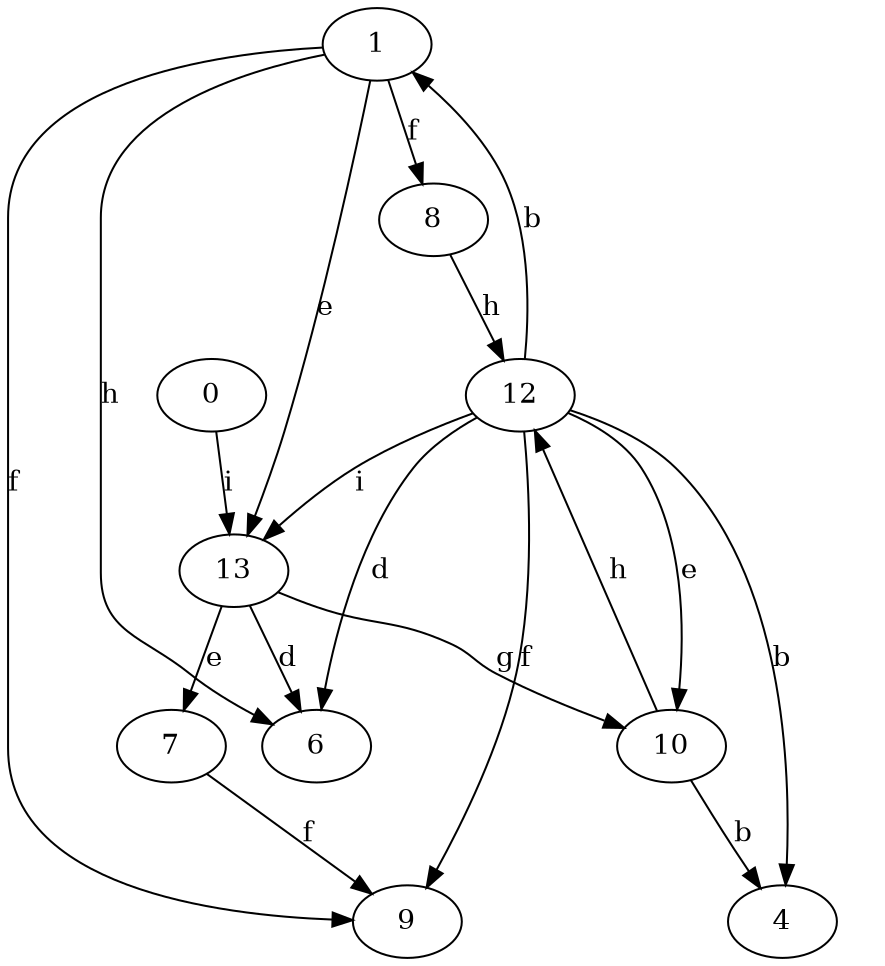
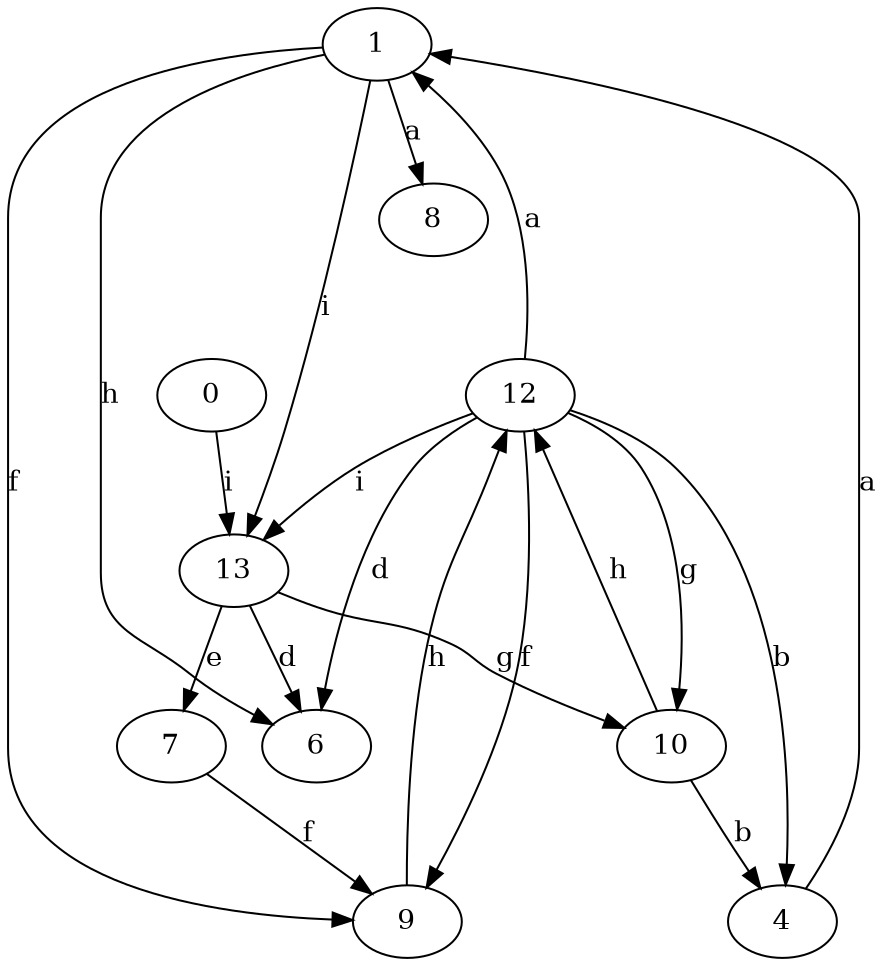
(413, 132) -> (413, 132)
(533, 220) -> (533, 220)
(472, 298) -> (424, 661)
(326, 308) -> (326, 308)
none -> (859, 332)
(690, 571) -> (690, 571)
